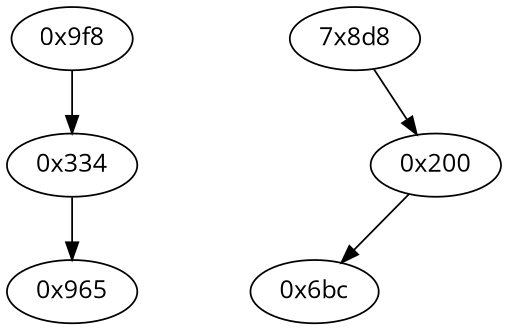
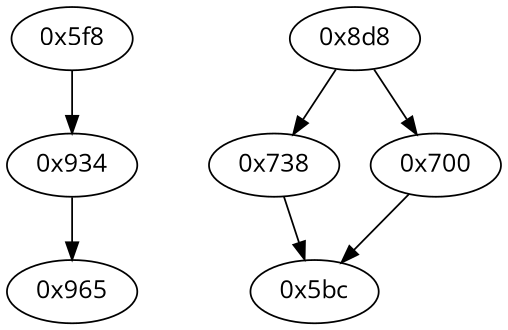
(72, 39) -> (72, 39)
(355, 39) -> (355, 39)
(72, 165) -> (72, 165)
none -> (274, 165)
(436, 165) -> (436, 165)
(315, 292) -> (315, 292)
